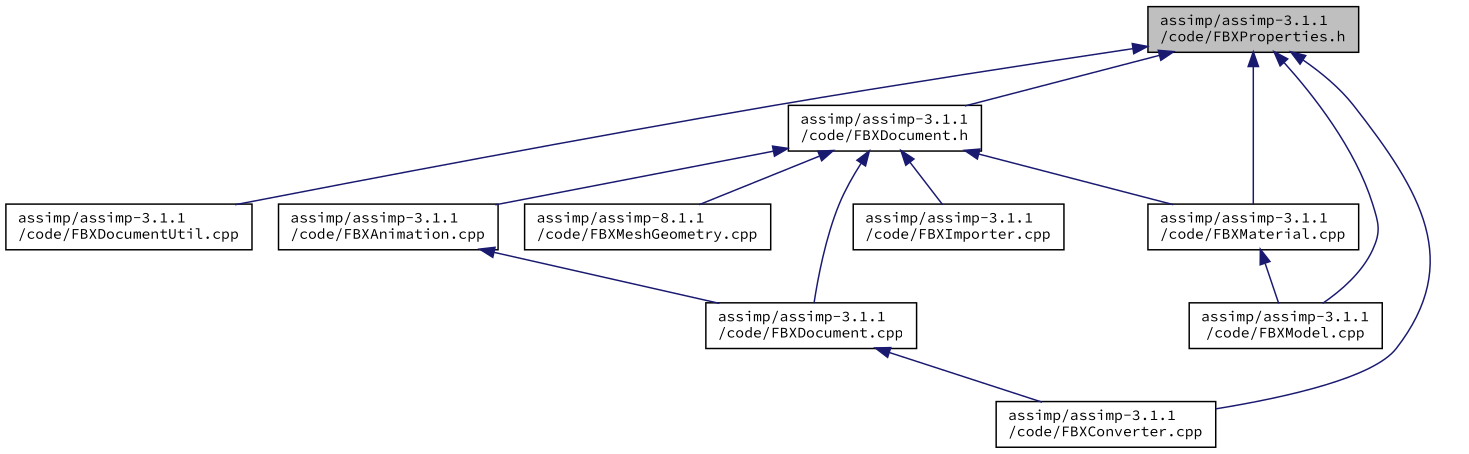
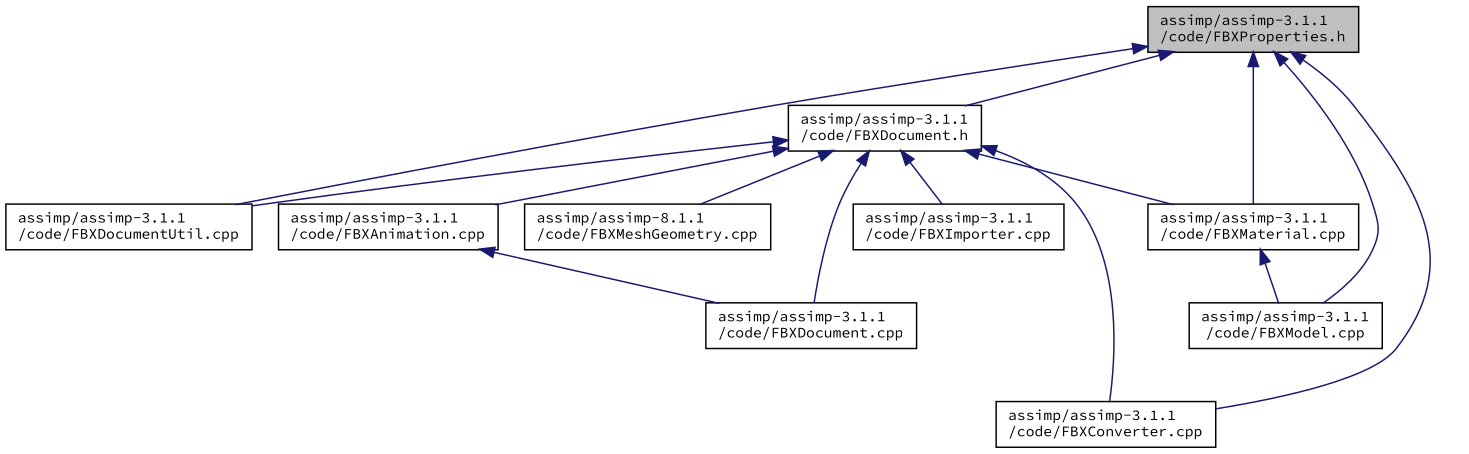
none -> (513, 172)
(966, 377) -> (1101, 252)
